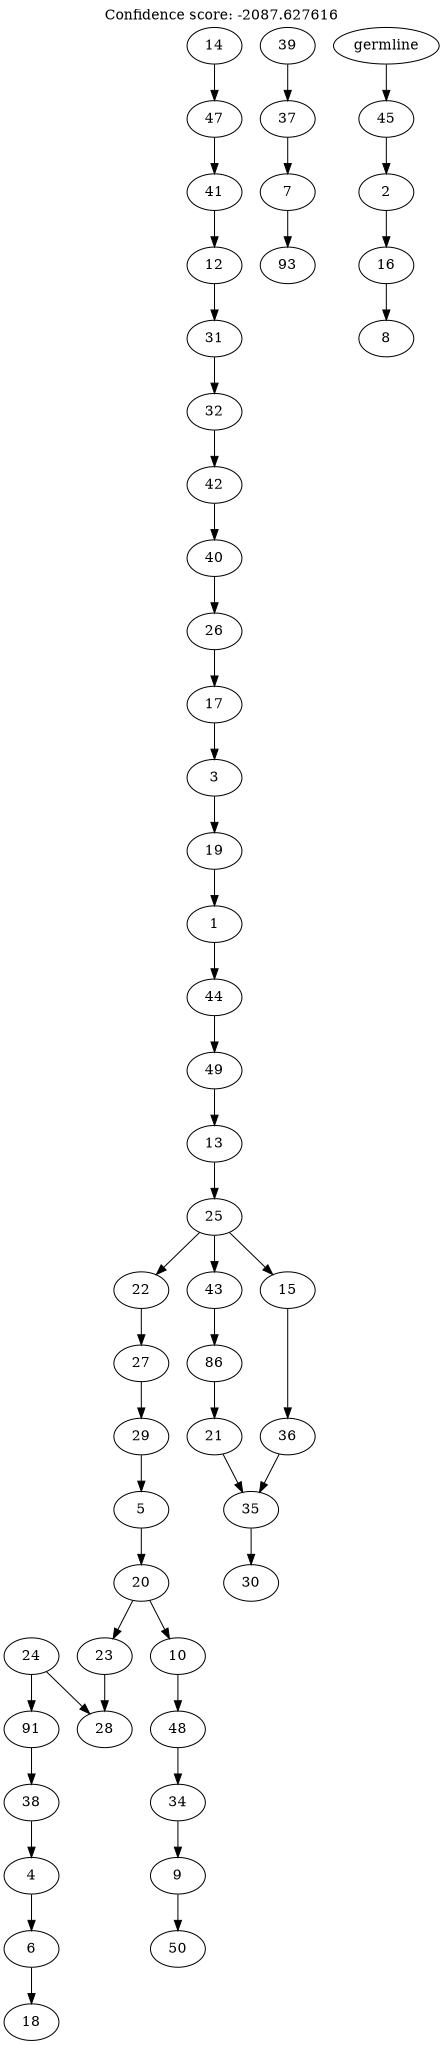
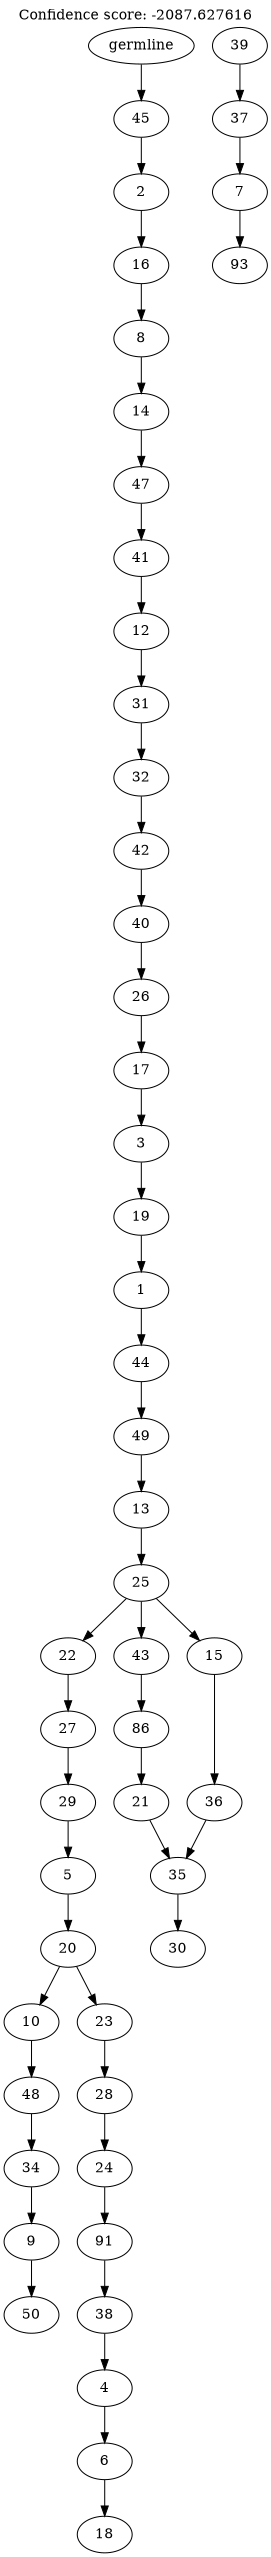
none -> (141, 370)
(64, 1689) -> (105, 2127)
